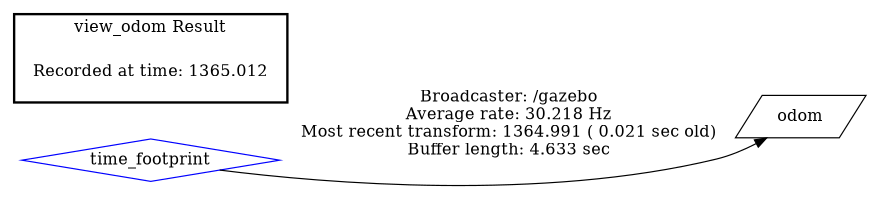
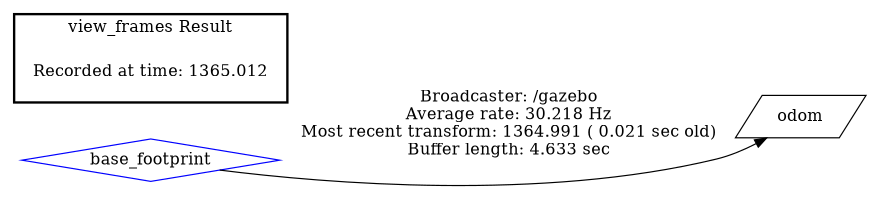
(151, 28) -> (151, 28)
(151, 160) -> (151, 160)
